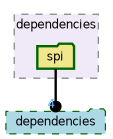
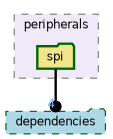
(56, 25) -> (56, 25)
